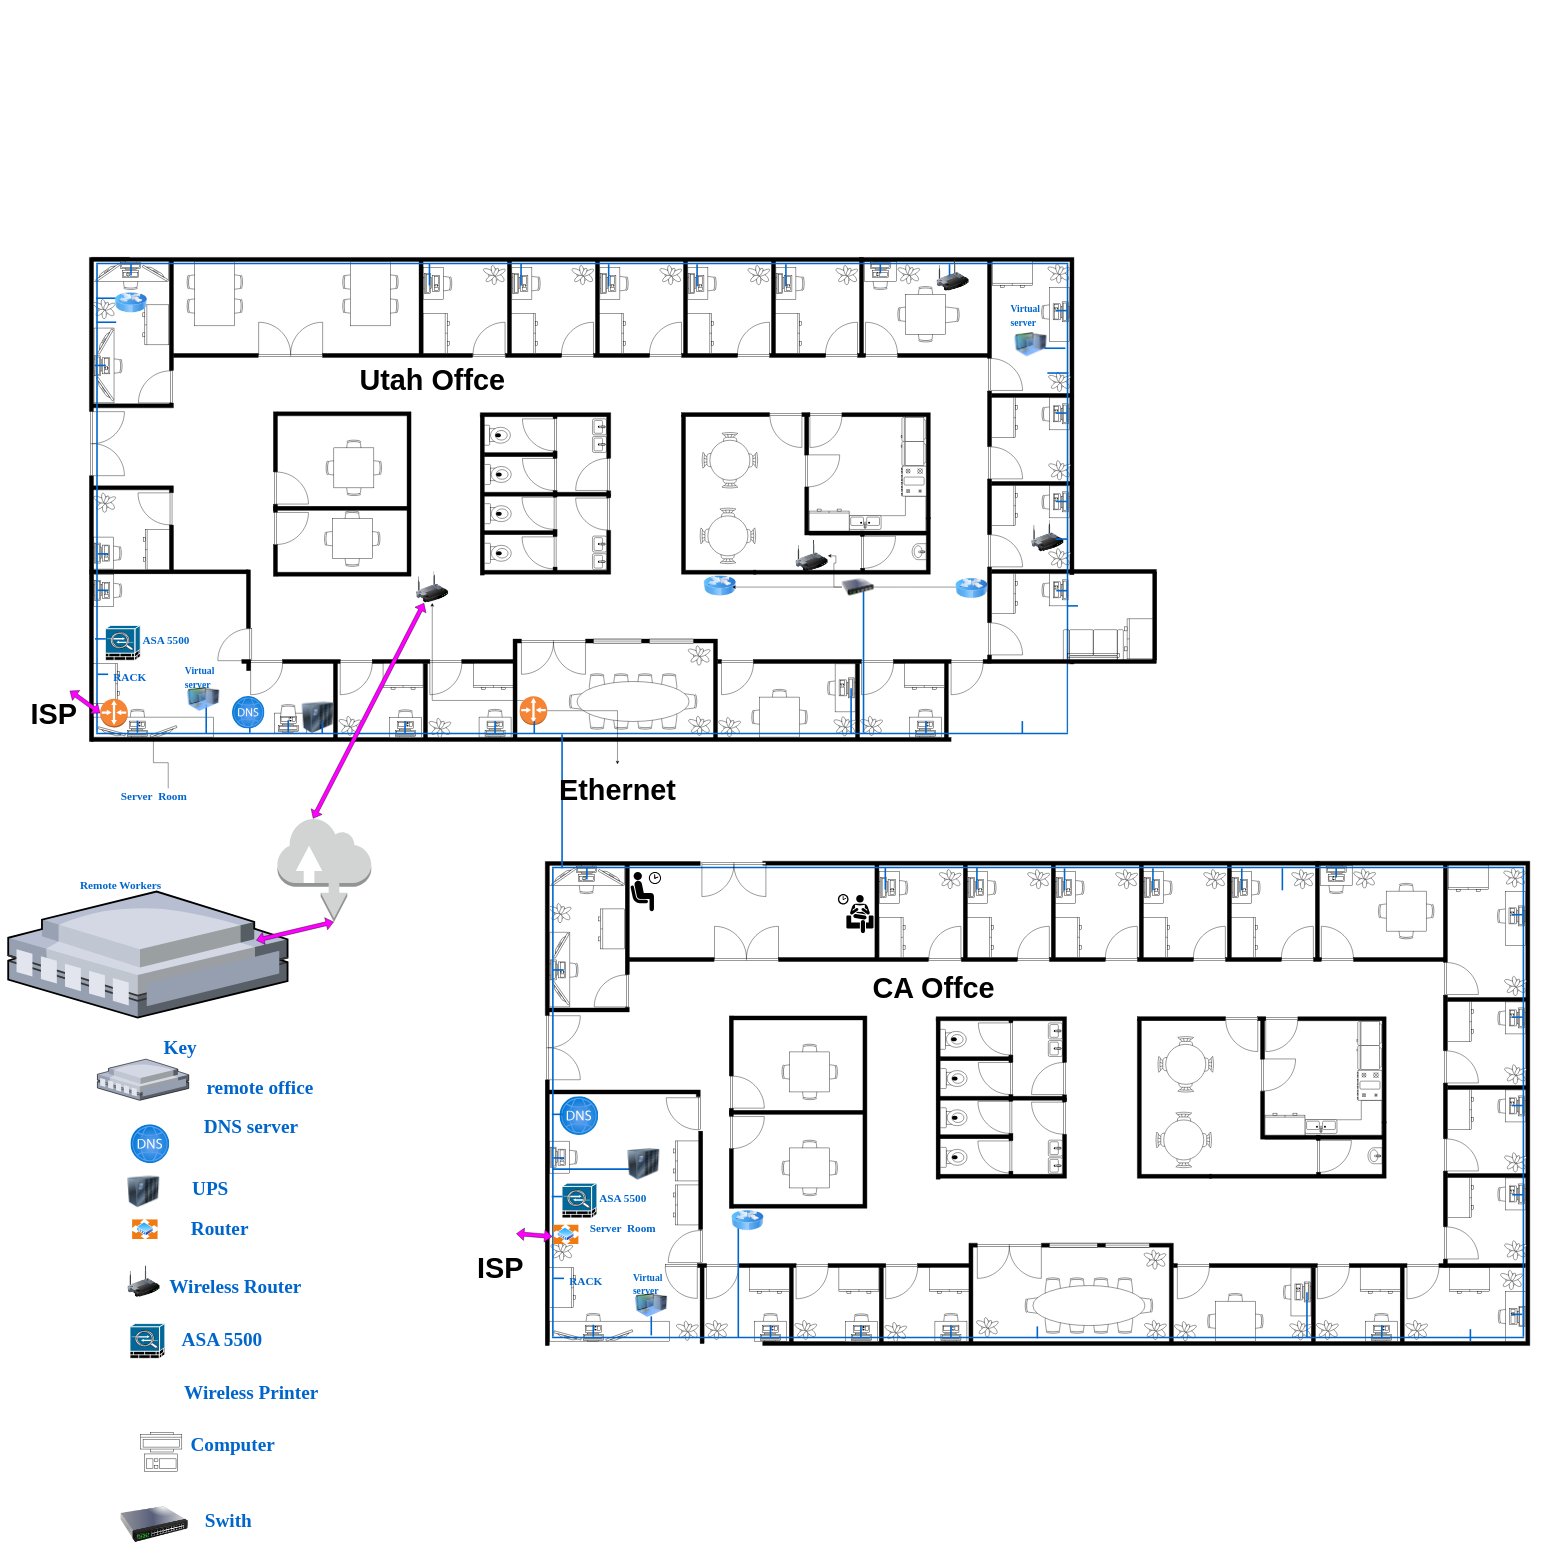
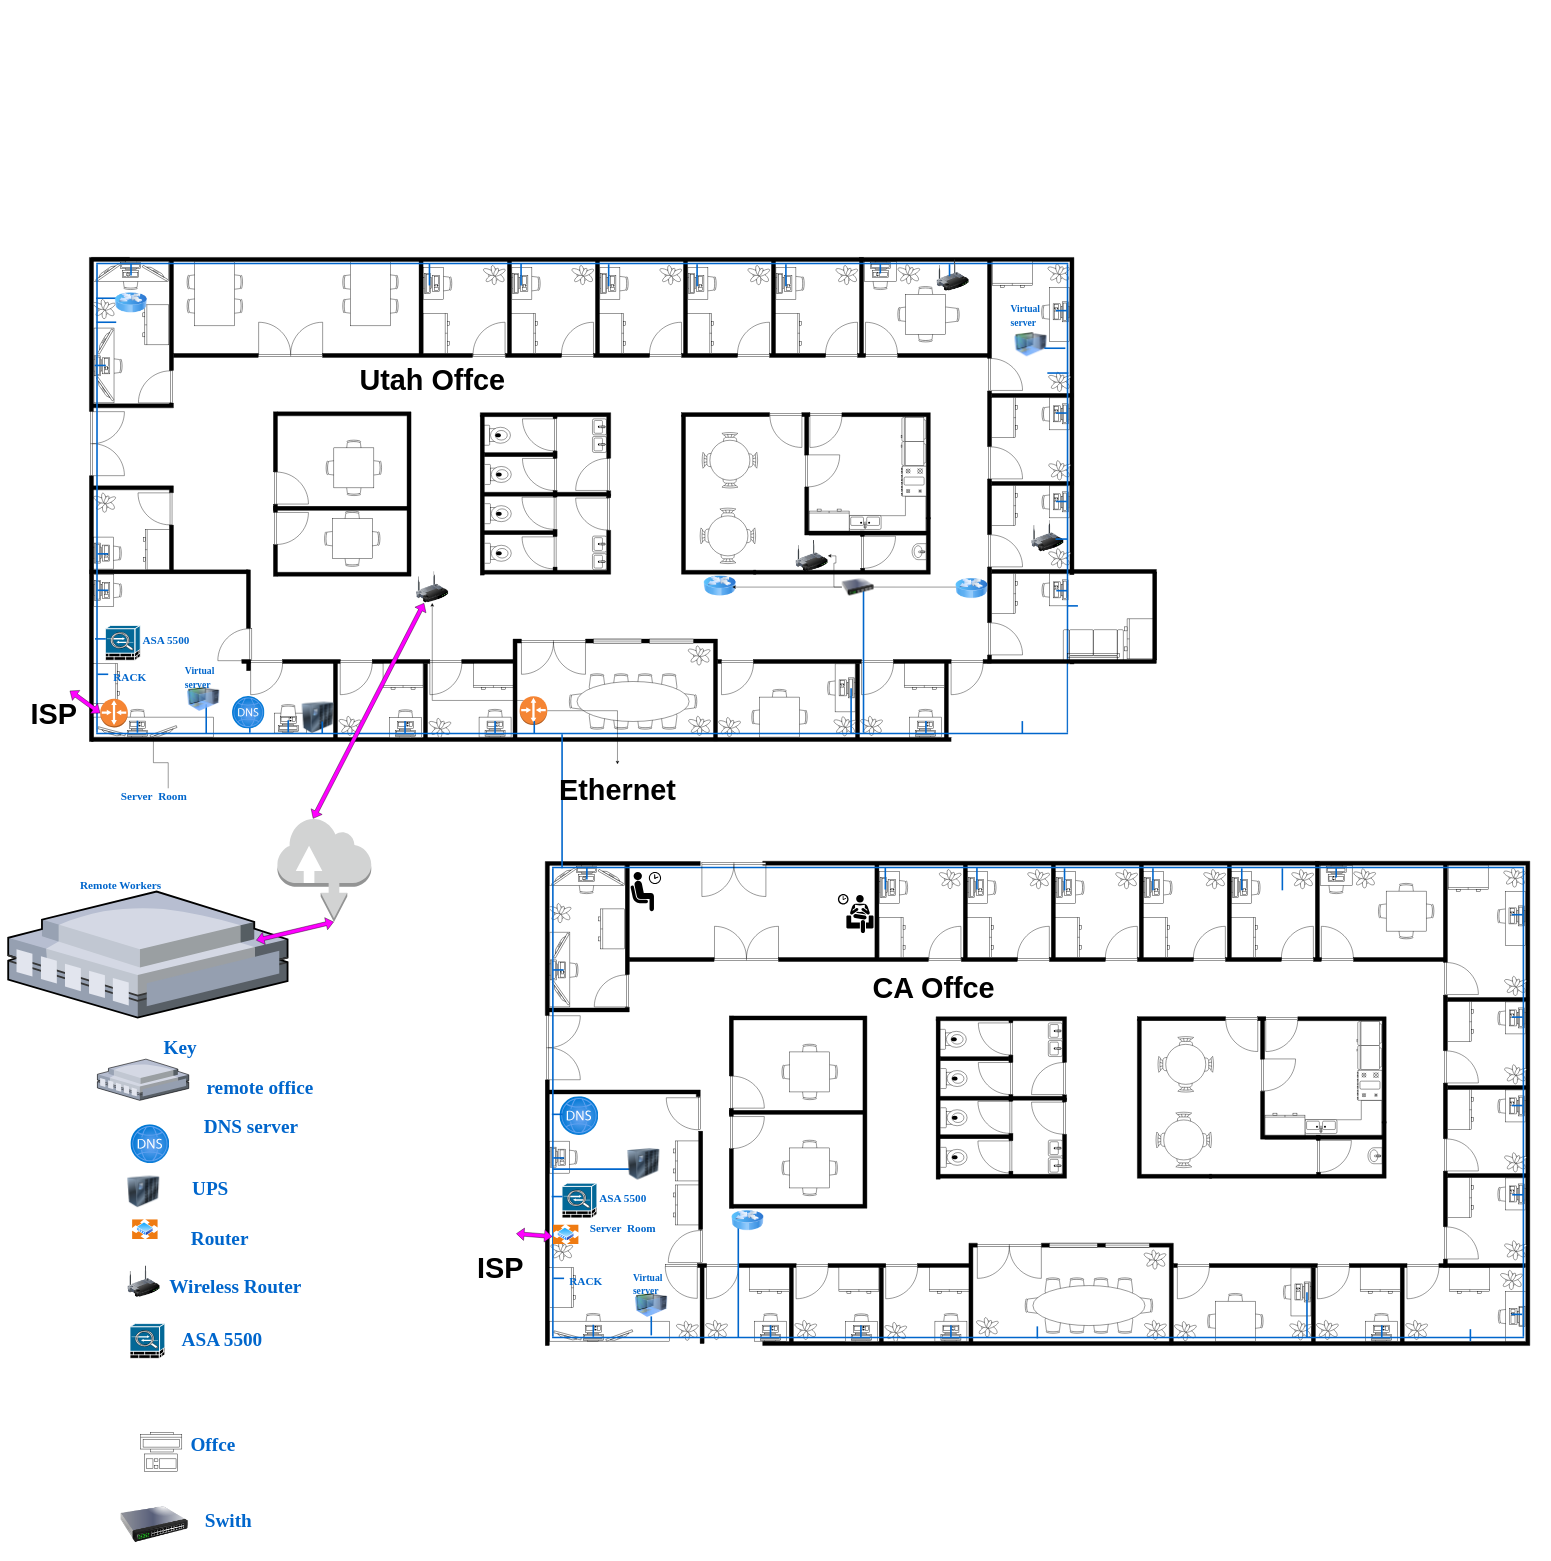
(232, 1229) -> (232, 1239)
(275, 1394) -> none
(216, 1440) -> (206, 1440)
